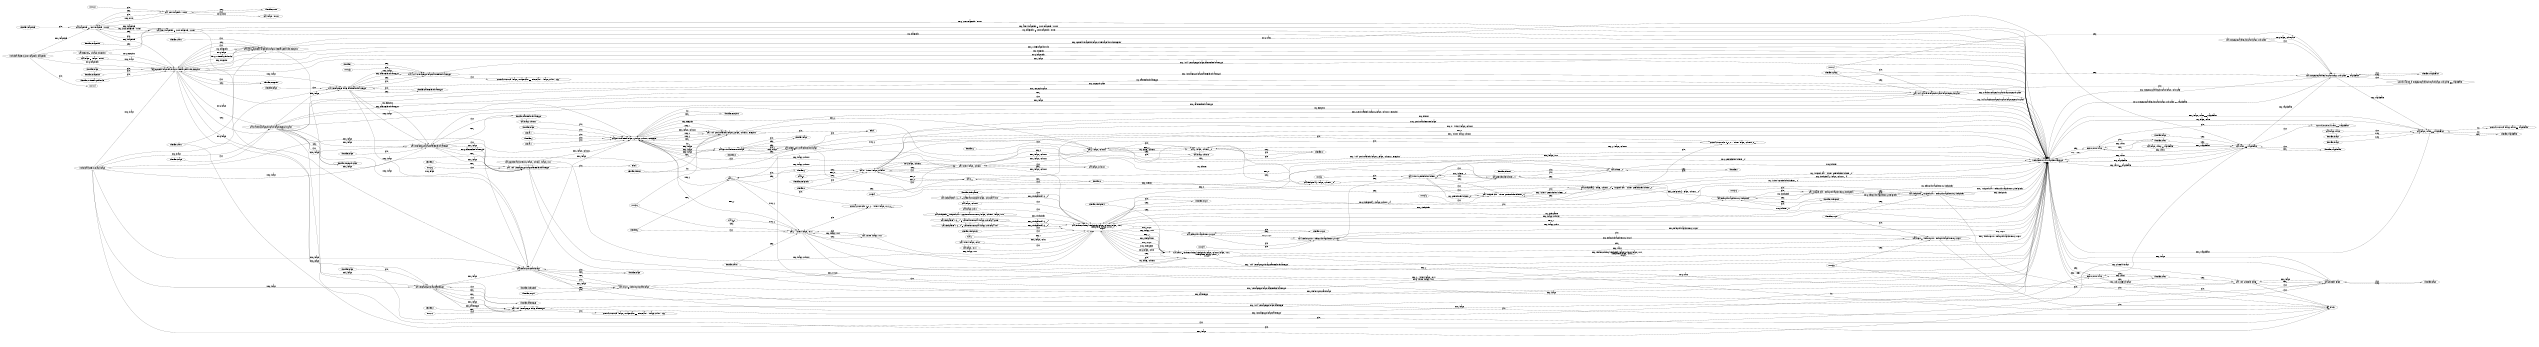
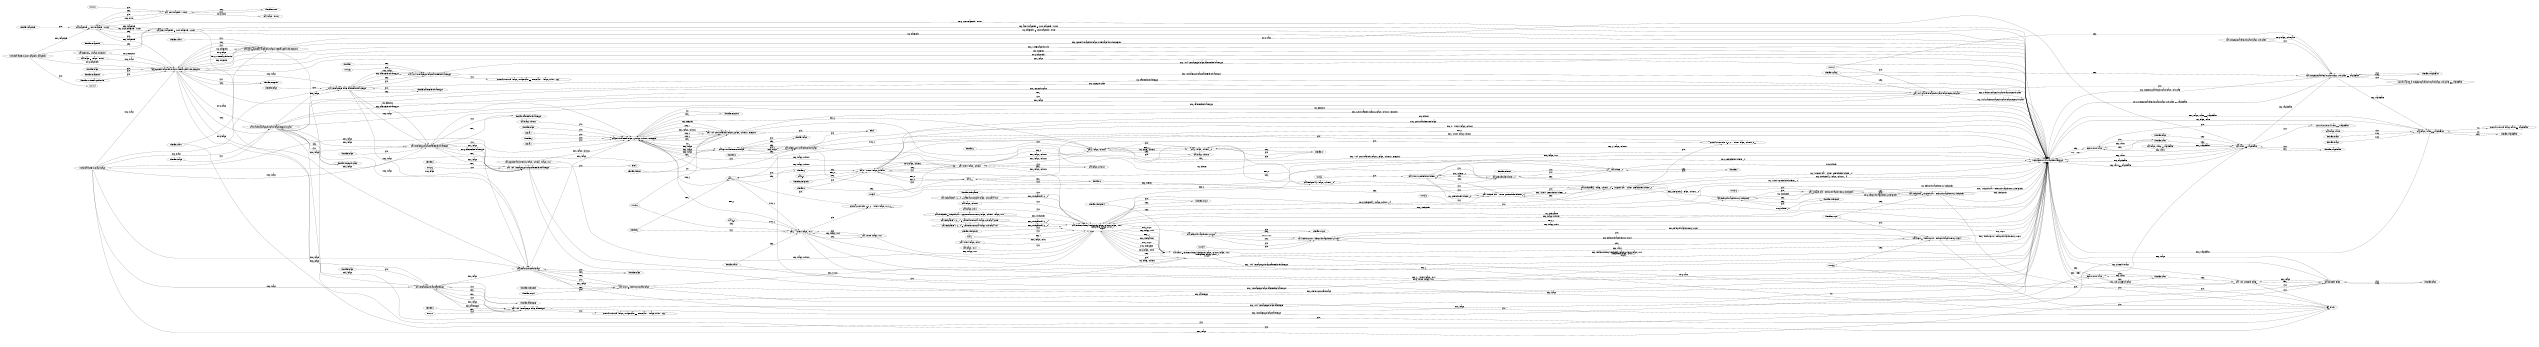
(1354, 188) -> (1253, 240)
